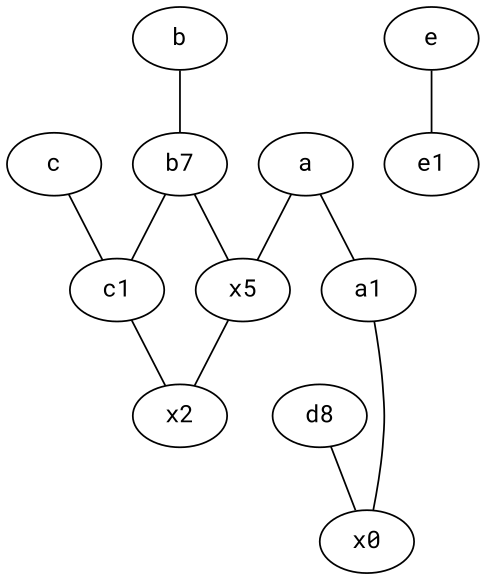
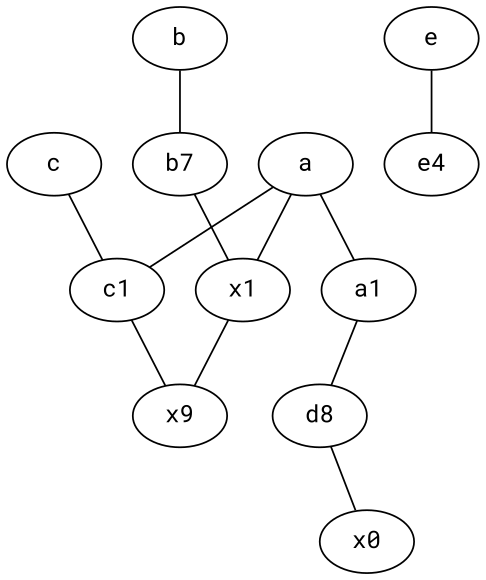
(432, 164) -> (432, 164)
(148, 227) -> (220, 221)
(243, 290) -> (243, 290)
(180, 416) -> (180, 416)
(384, 416) -> (344, 353)
